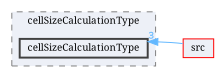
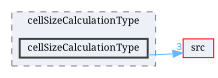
(170, 42) -> (162, 54)
